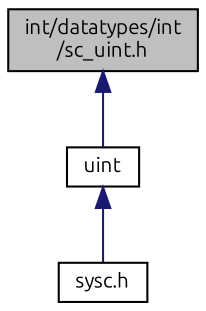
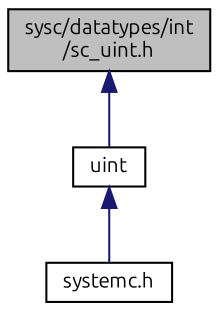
(103, 40) -> (109, 40)
(103, 282) -> (109, 282)
